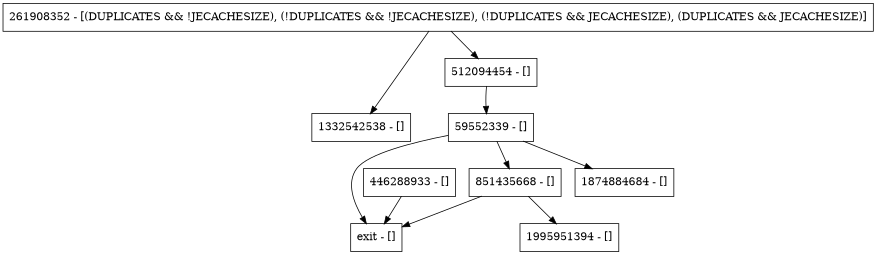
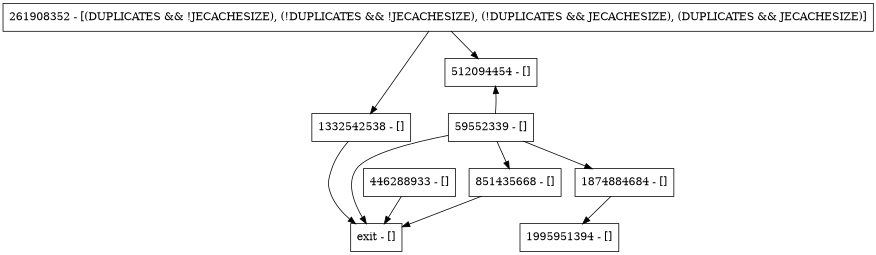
(486, 96) -> (496, 104)
none -> (329, 181)
(540, 207) -> (600, 207)
